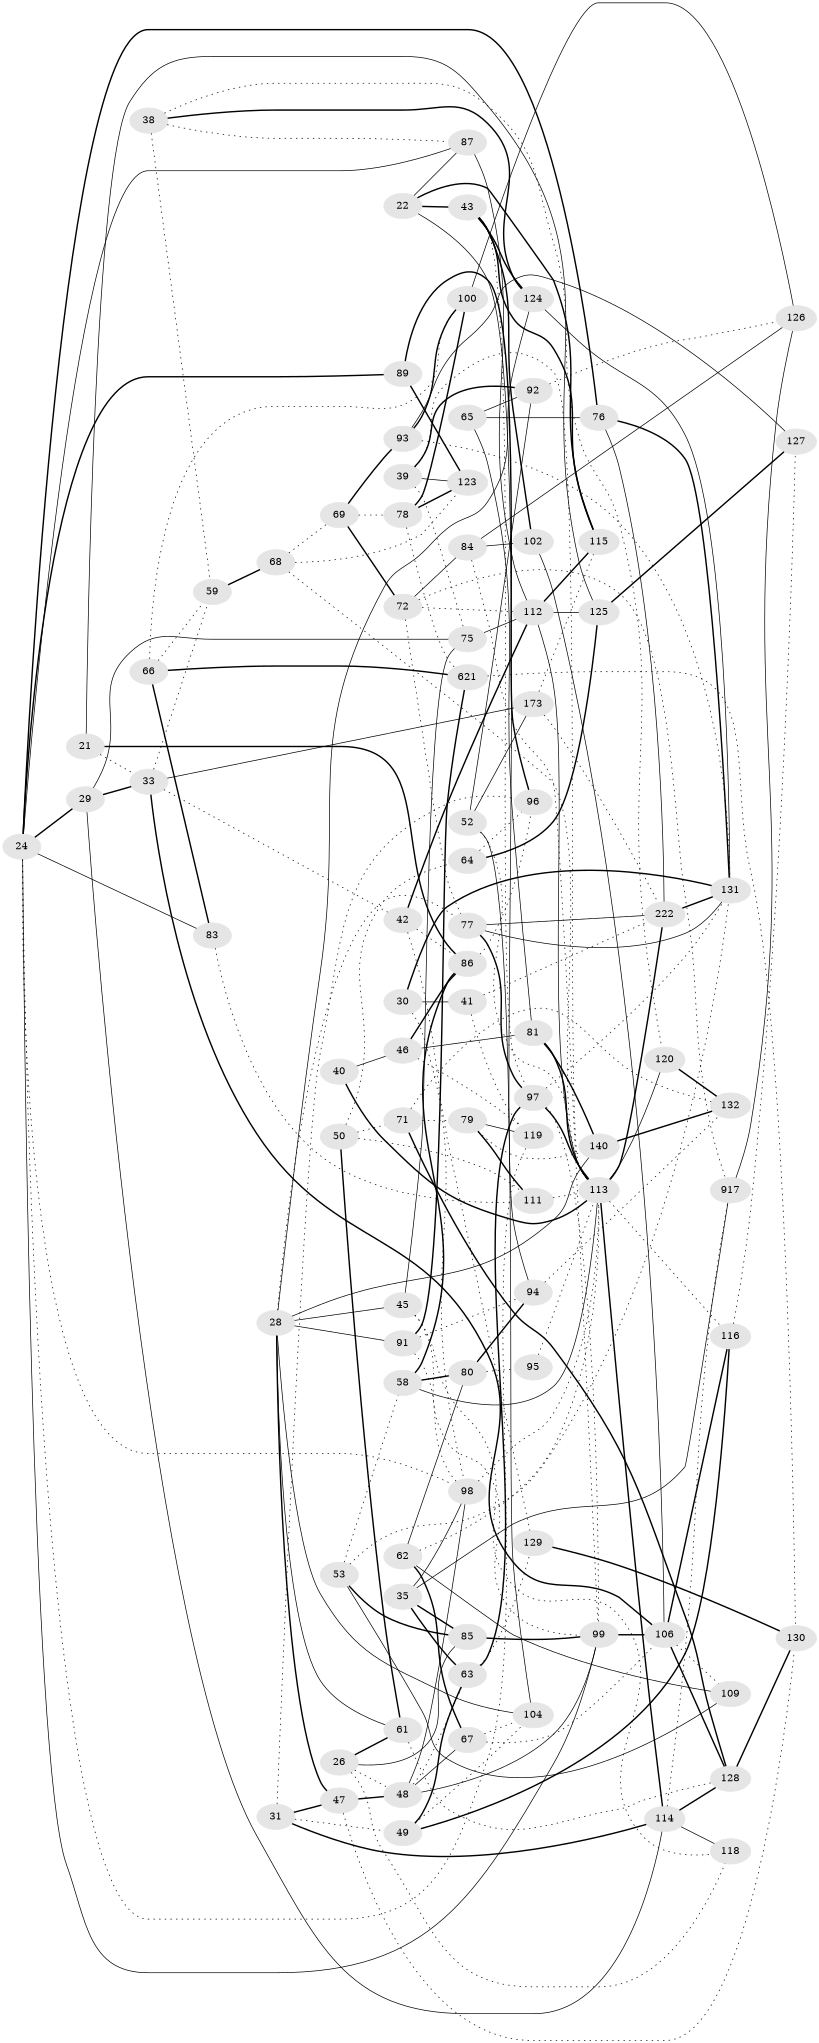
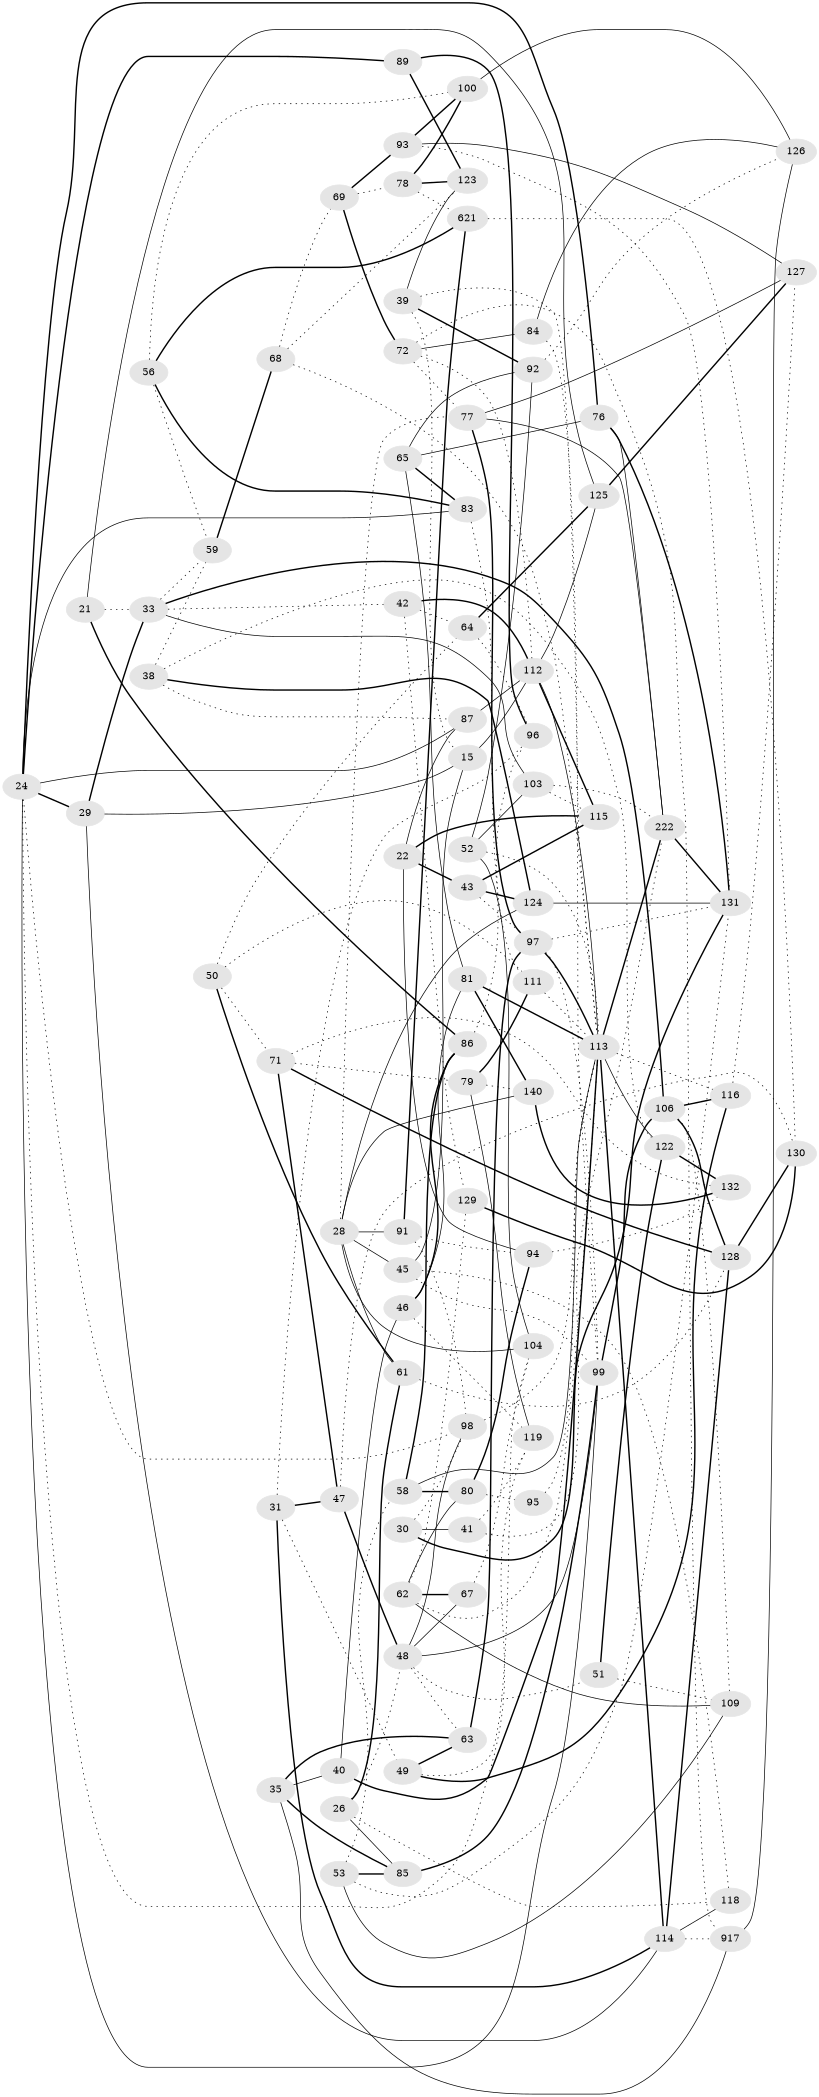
none -> (436, 485)
(533, 542) -> none
(468, 639) -> (468, 758)
(149, 672) -> (149, 373)
(533, 704) -> (533, 785)
(435, 942) -> (440, 618)
(610, 947) -> (635, 353)
(665, 1060) -> (665, 1147)
(440, 1546) -> (308, 1780)
(521, 1585) -> (445, 1400)
(290, 1623) -> (308, 1280)
none -> (599, 1675)
(581, 1716) -> none
